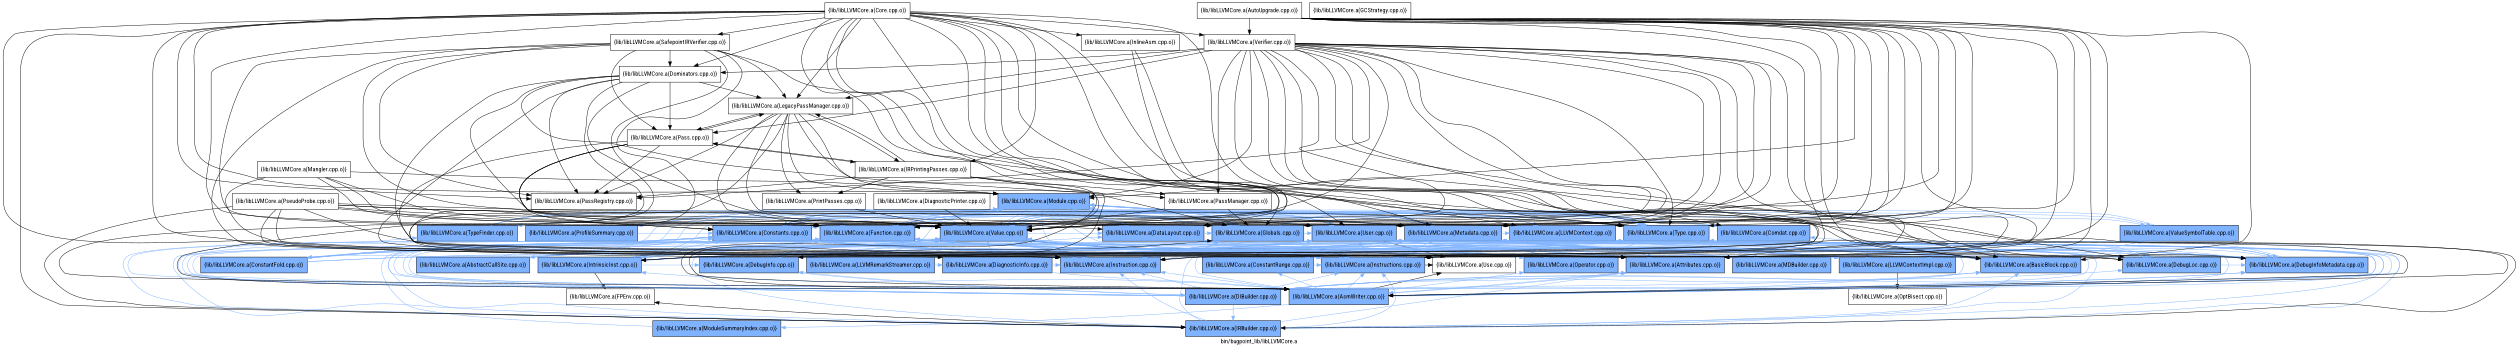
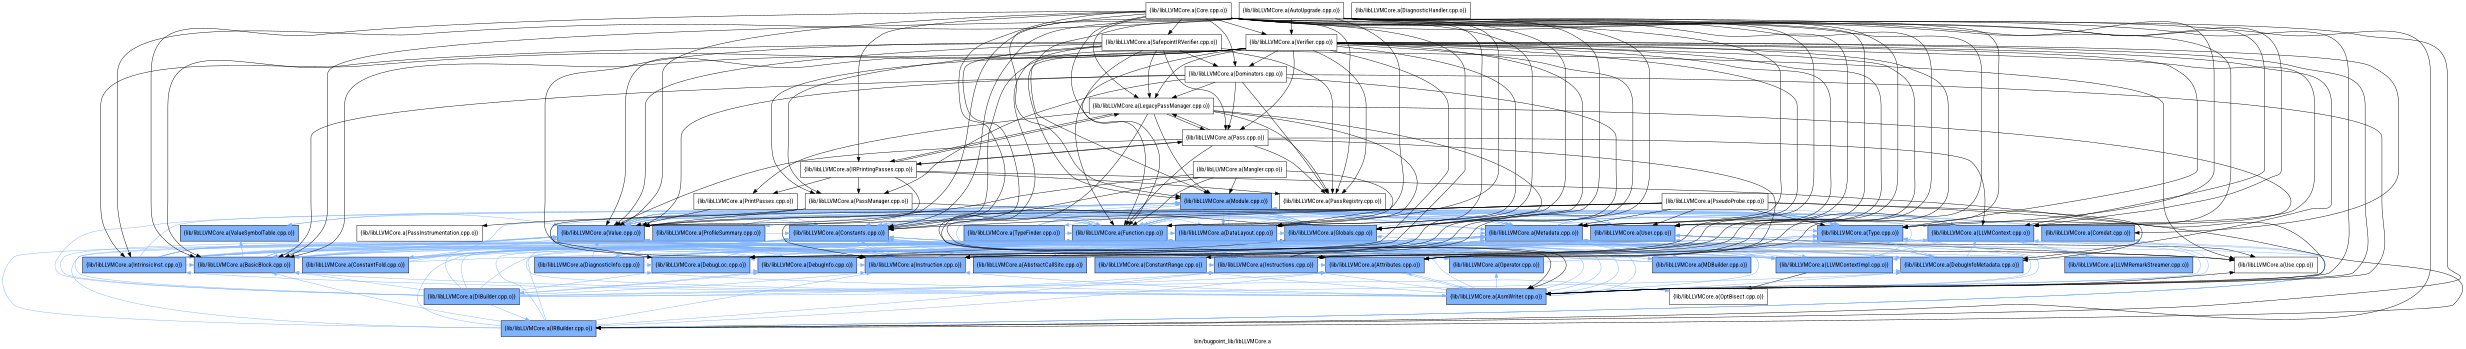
(1360, 11) -> none
none -> (1411, 11)
(1130, 42) -> none
none -> (850, 78)
none -> (1003, 132)
none -> (1515, 160)
none -> (1881, 178)
(932, 201) -> none
(1584, 217) -> none
(735, 219) -> (1599, 105)
none -> (420, 233)
(1250, 242) -> (1208, 244)
(457, 249) -> none
(1566, 249) -> (1623, 249)
(806, 250) -> (967, 249)
(1847, 250) -> none
(979, 253) -> none
(1641, 255) -> (1598, 219)
(2165, 285) -> (1178, 284)
(610, 297) -> none
(717, 329) -> none
